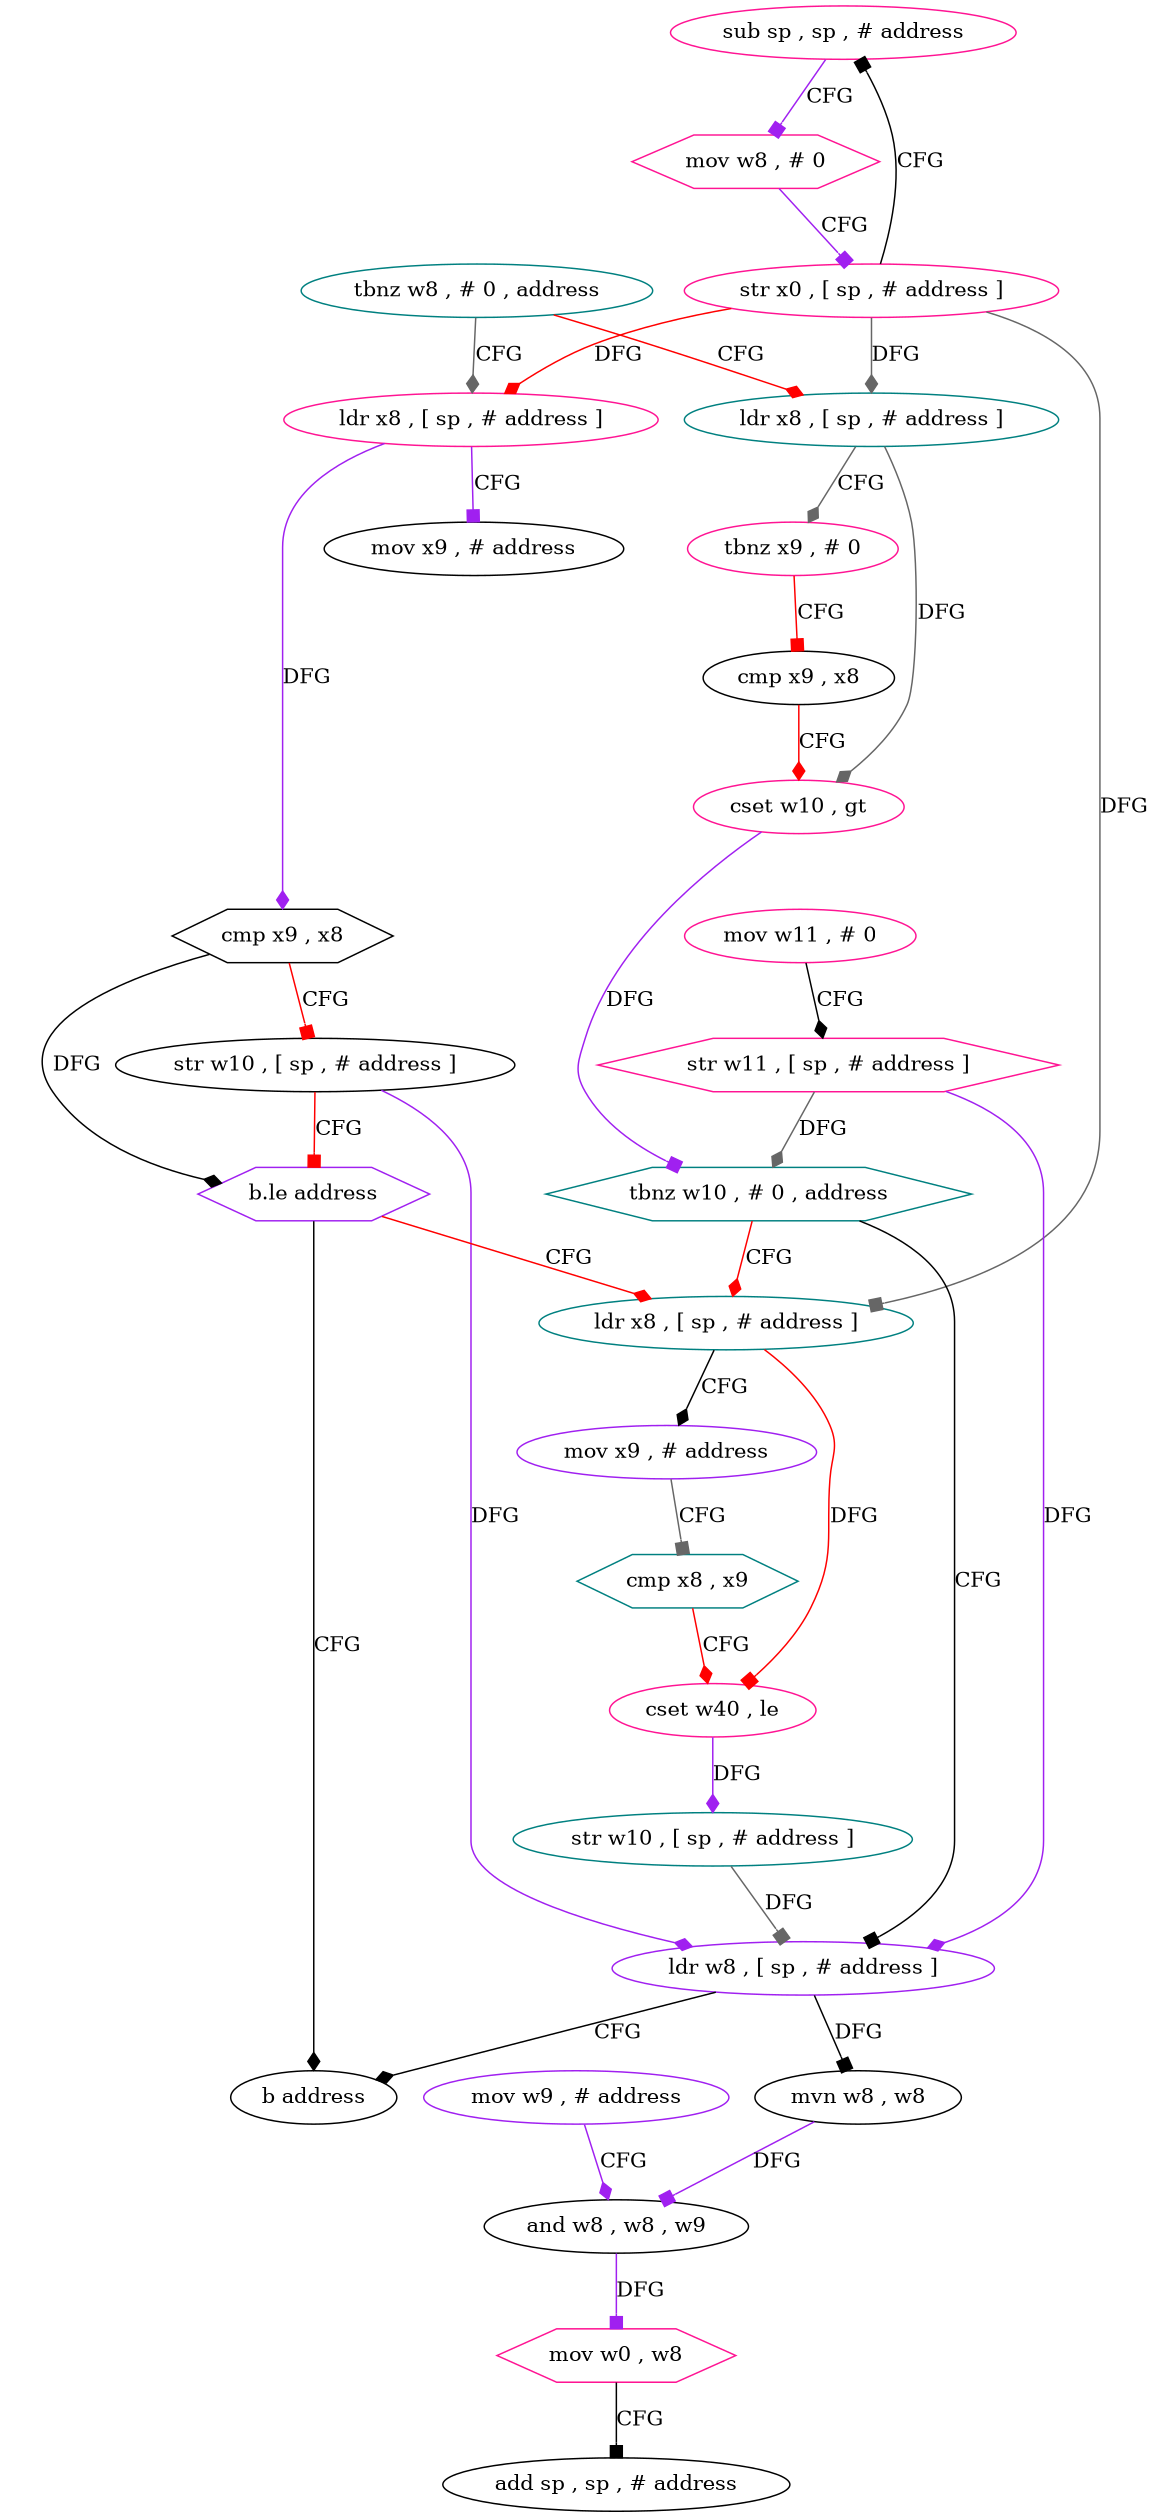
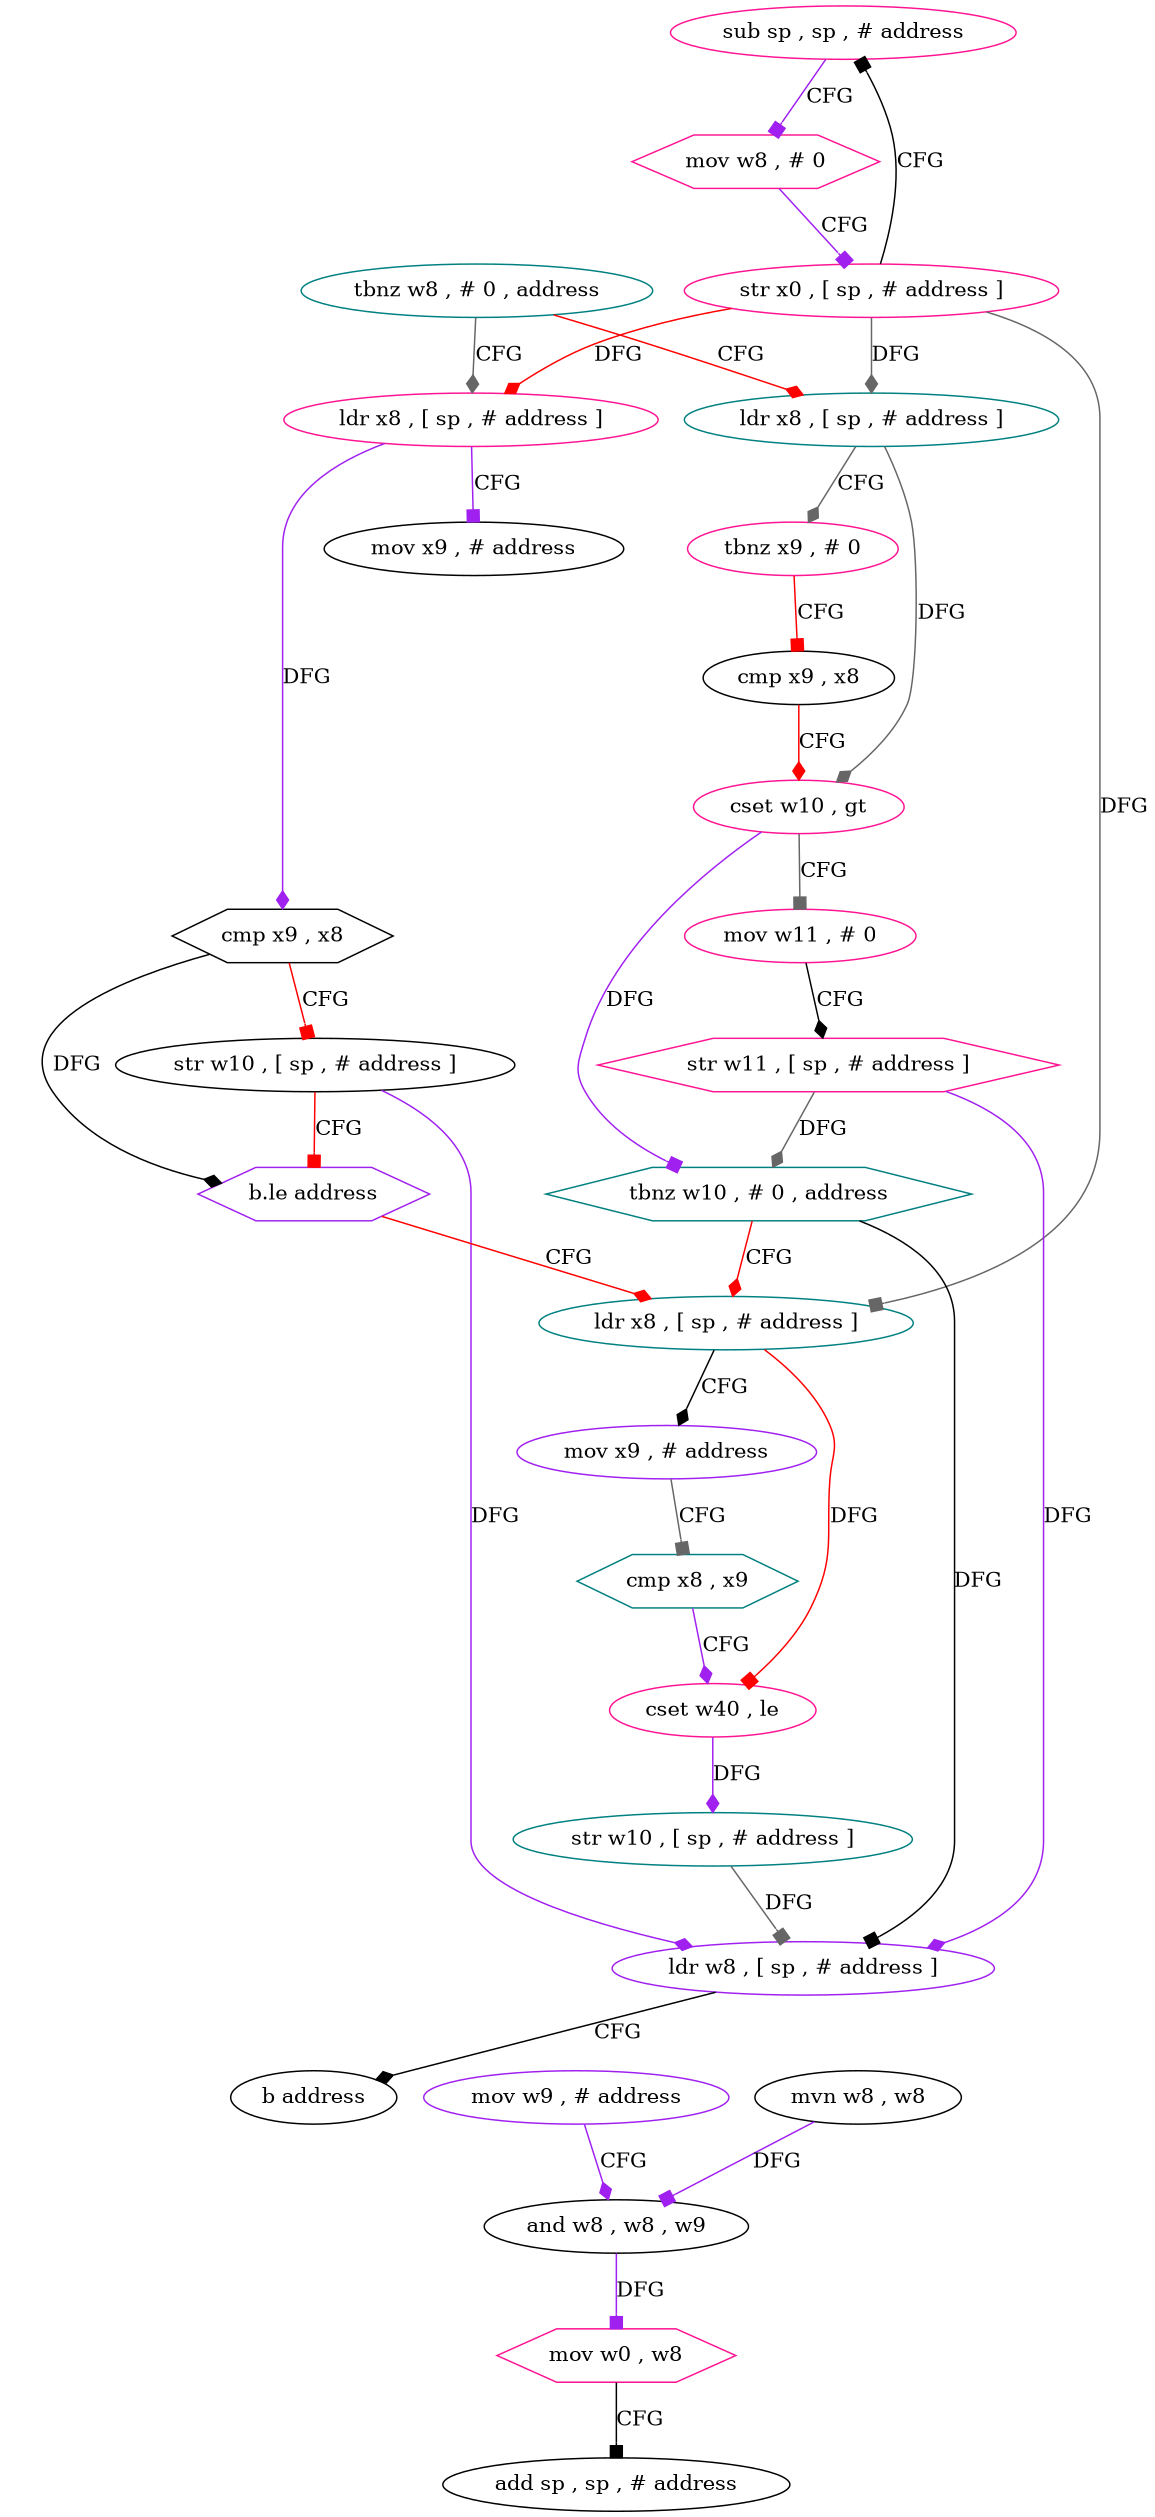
none -> (799, 864)
(978, 1581) -> (978, 1581)
(314, 1637) -> none
(698, 1637) -> (698, 1637)
(828, 2026) -> none
